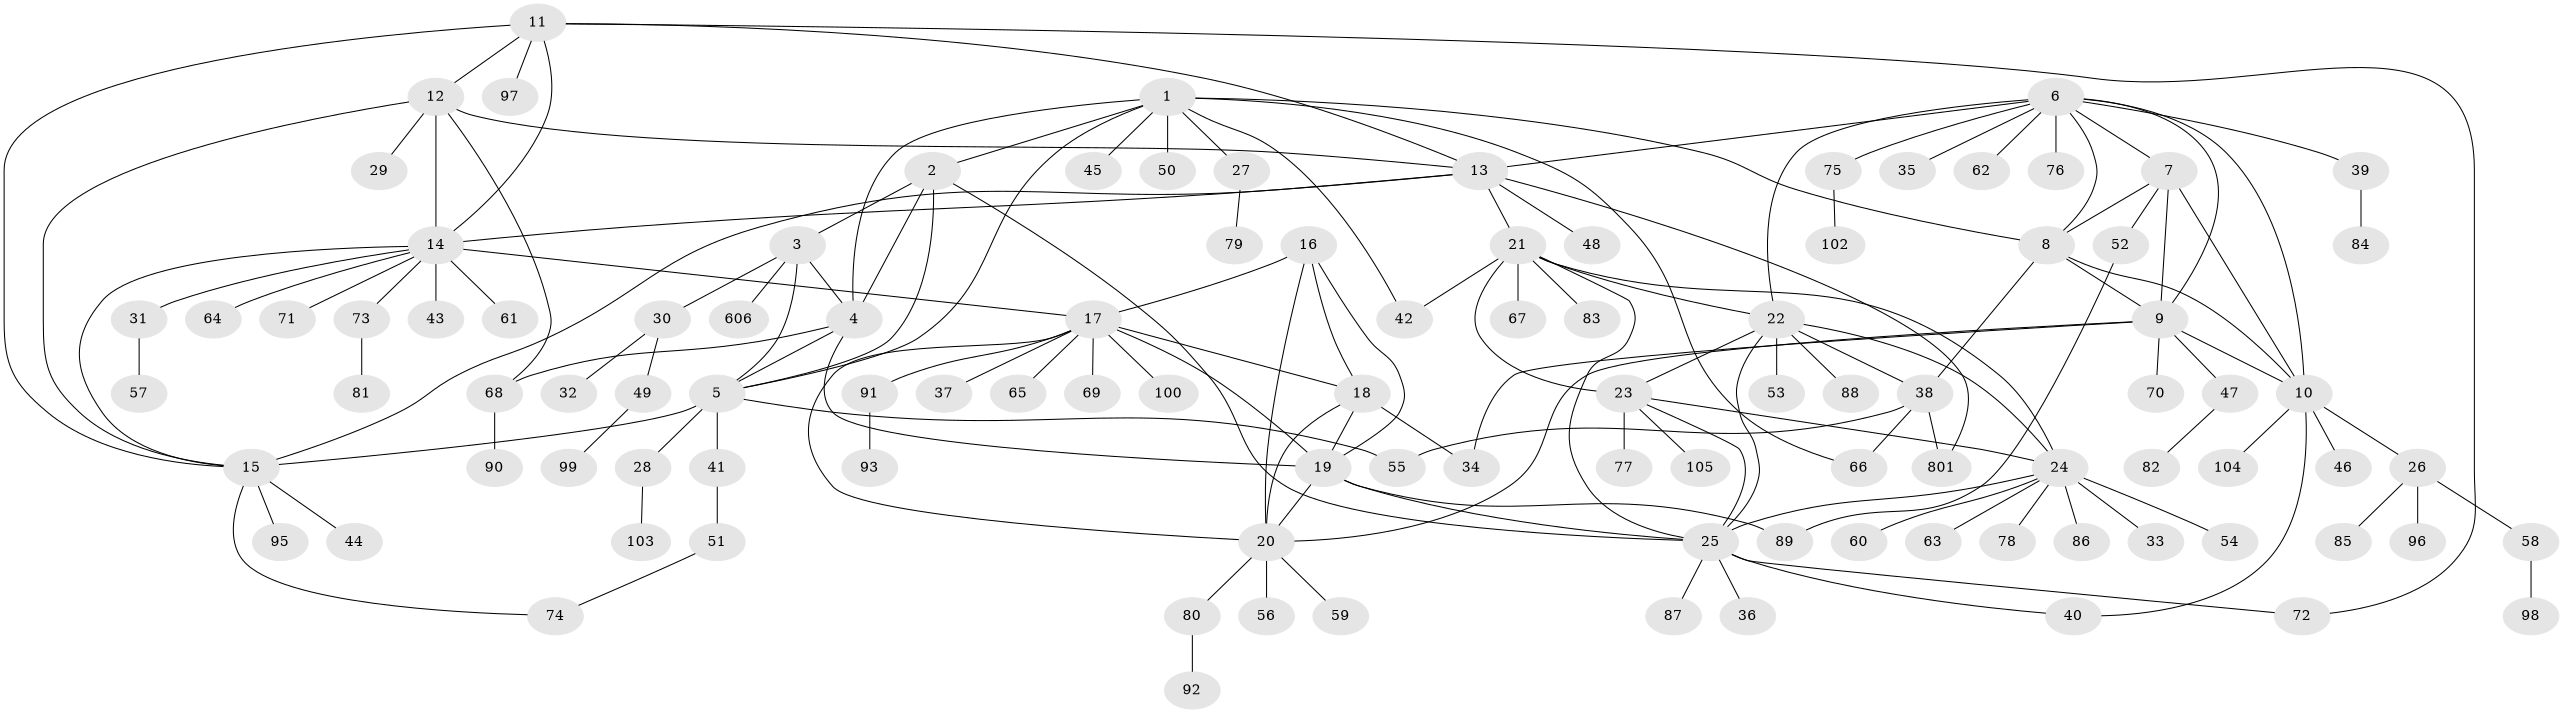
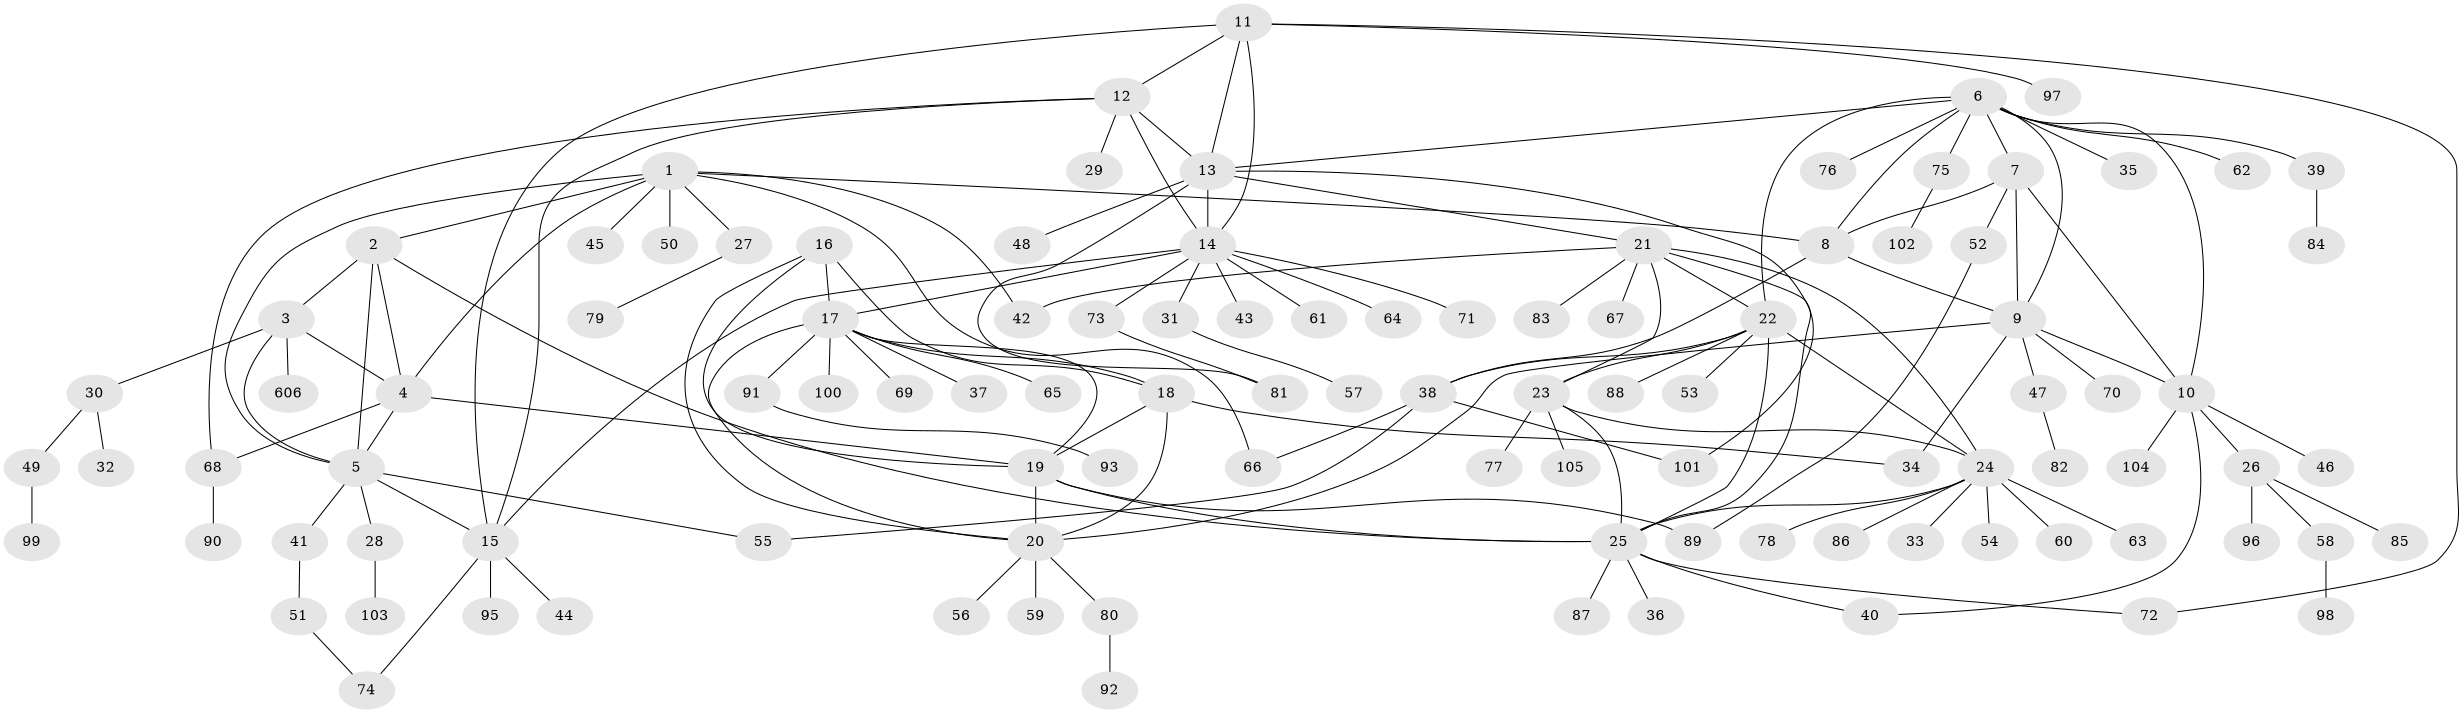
(747, 231) -> (979, 327)
(2190, 297) -> none
(1942, 468) -> (1688, 468)
